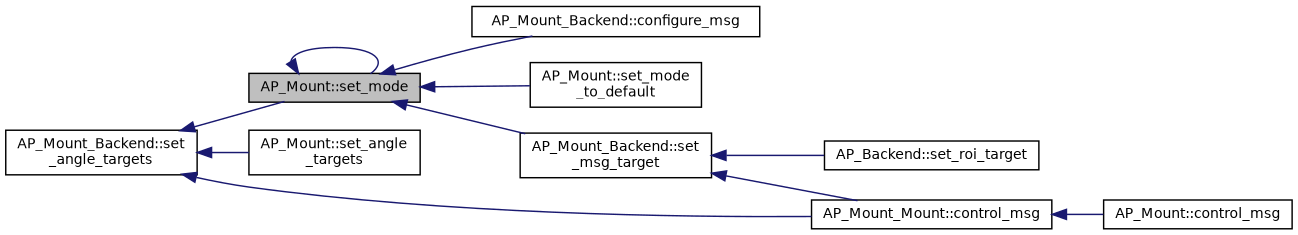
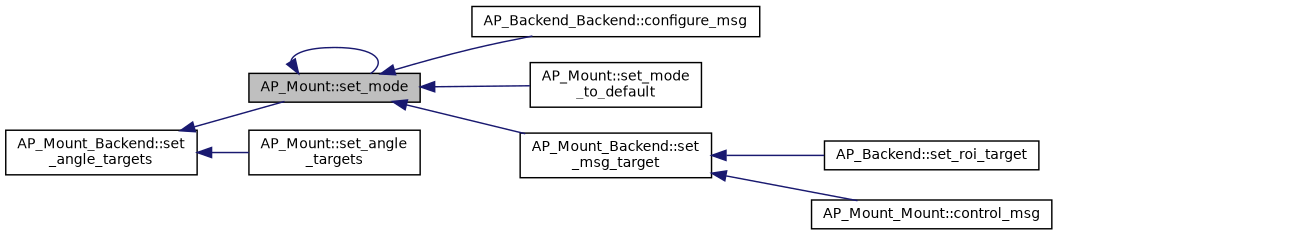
(616, 22) -> (616, 22)
(503, 210) -> none
(1198, 214) -> none
